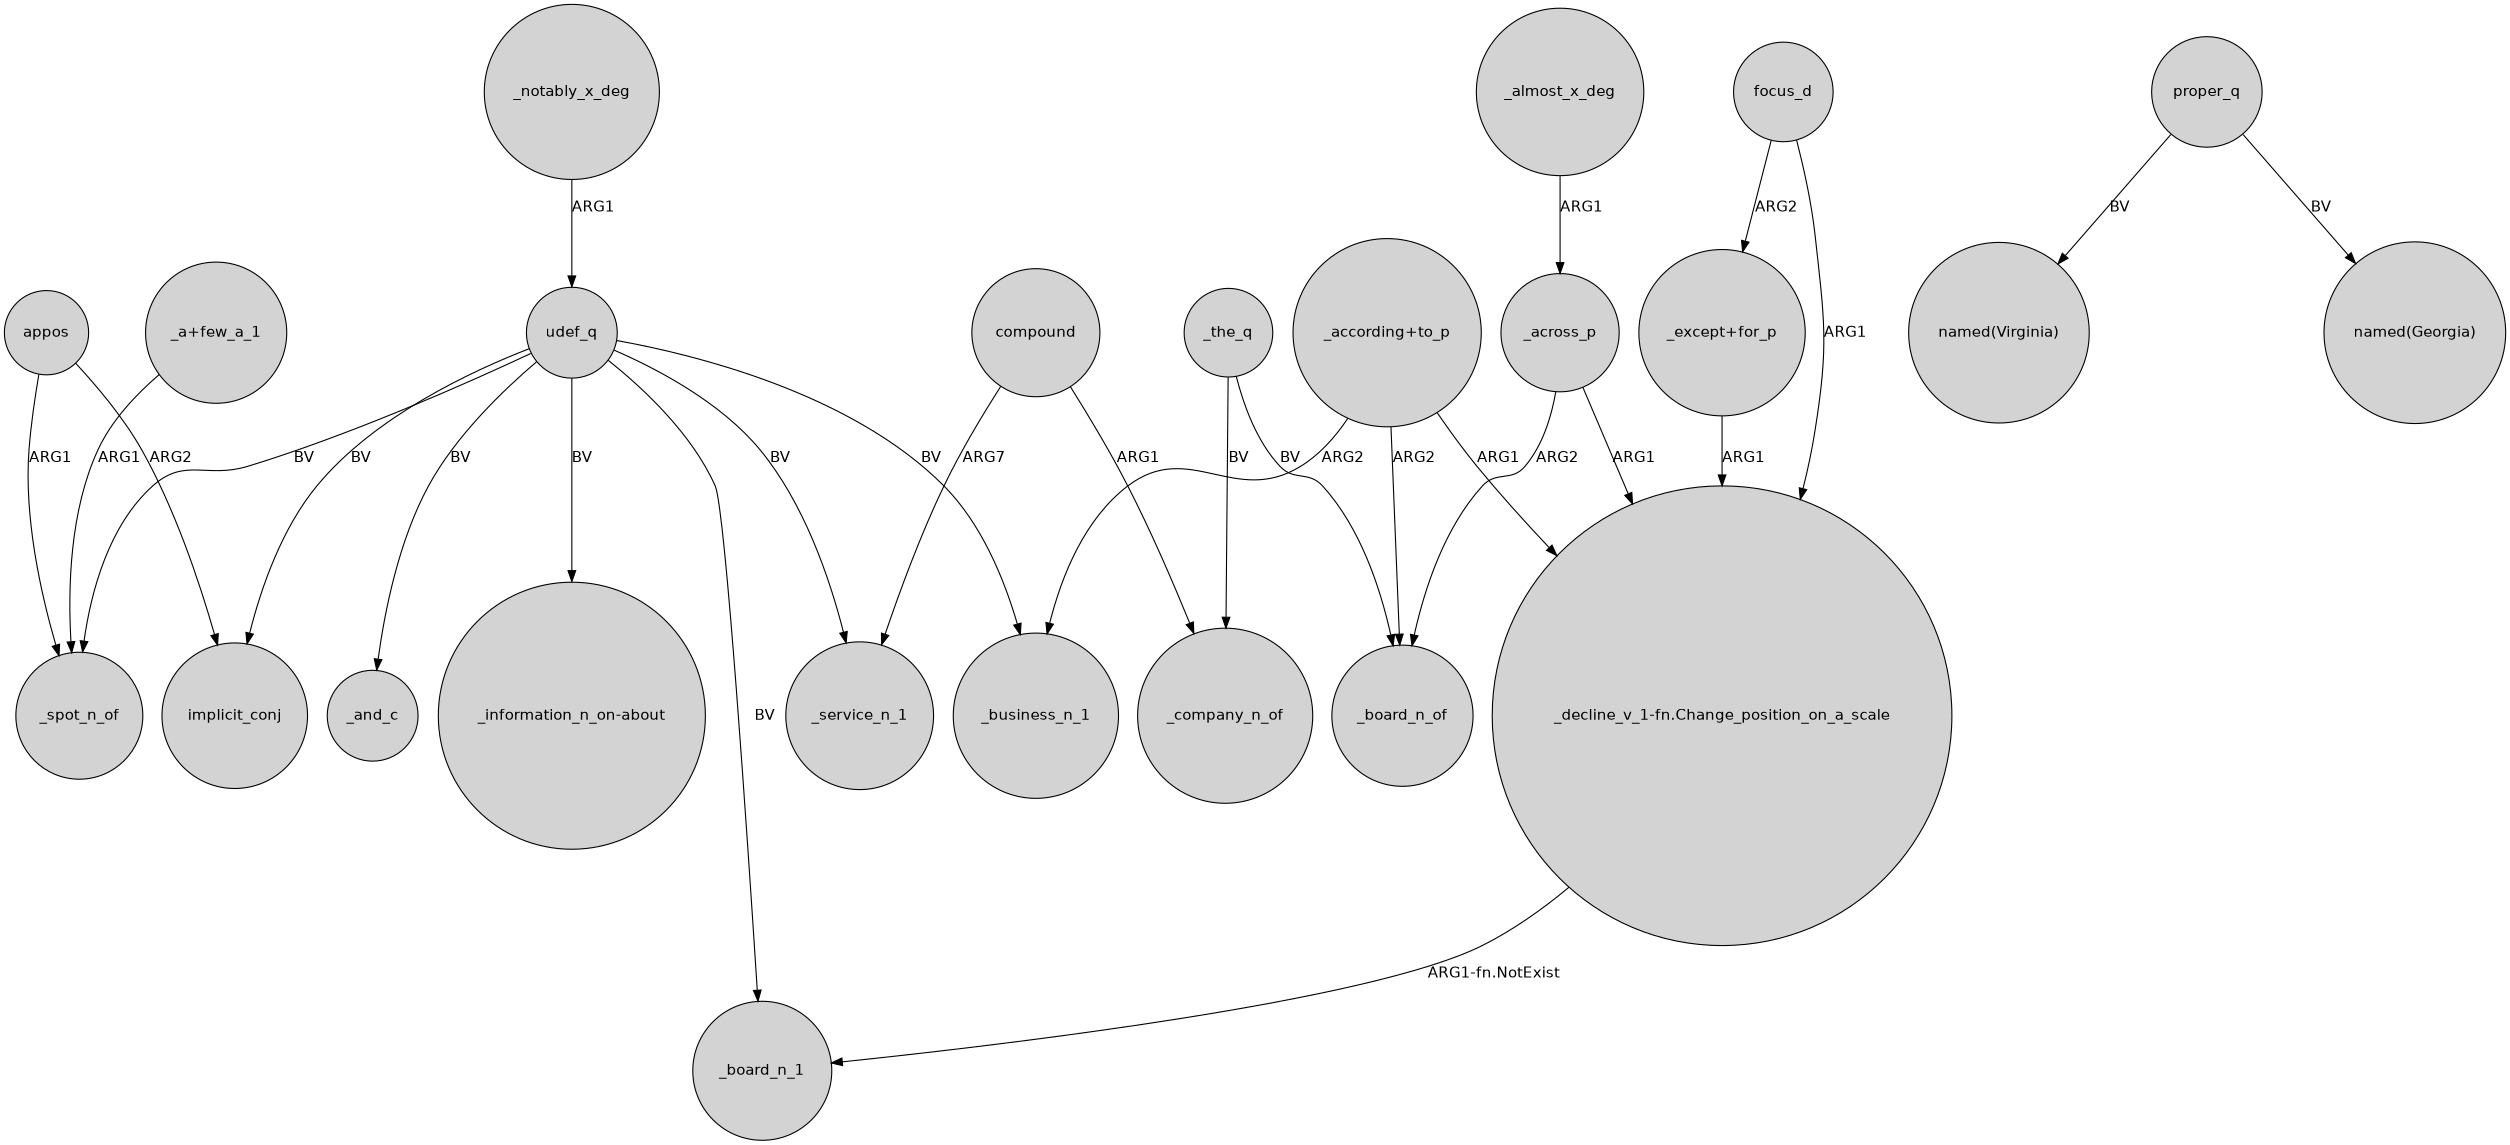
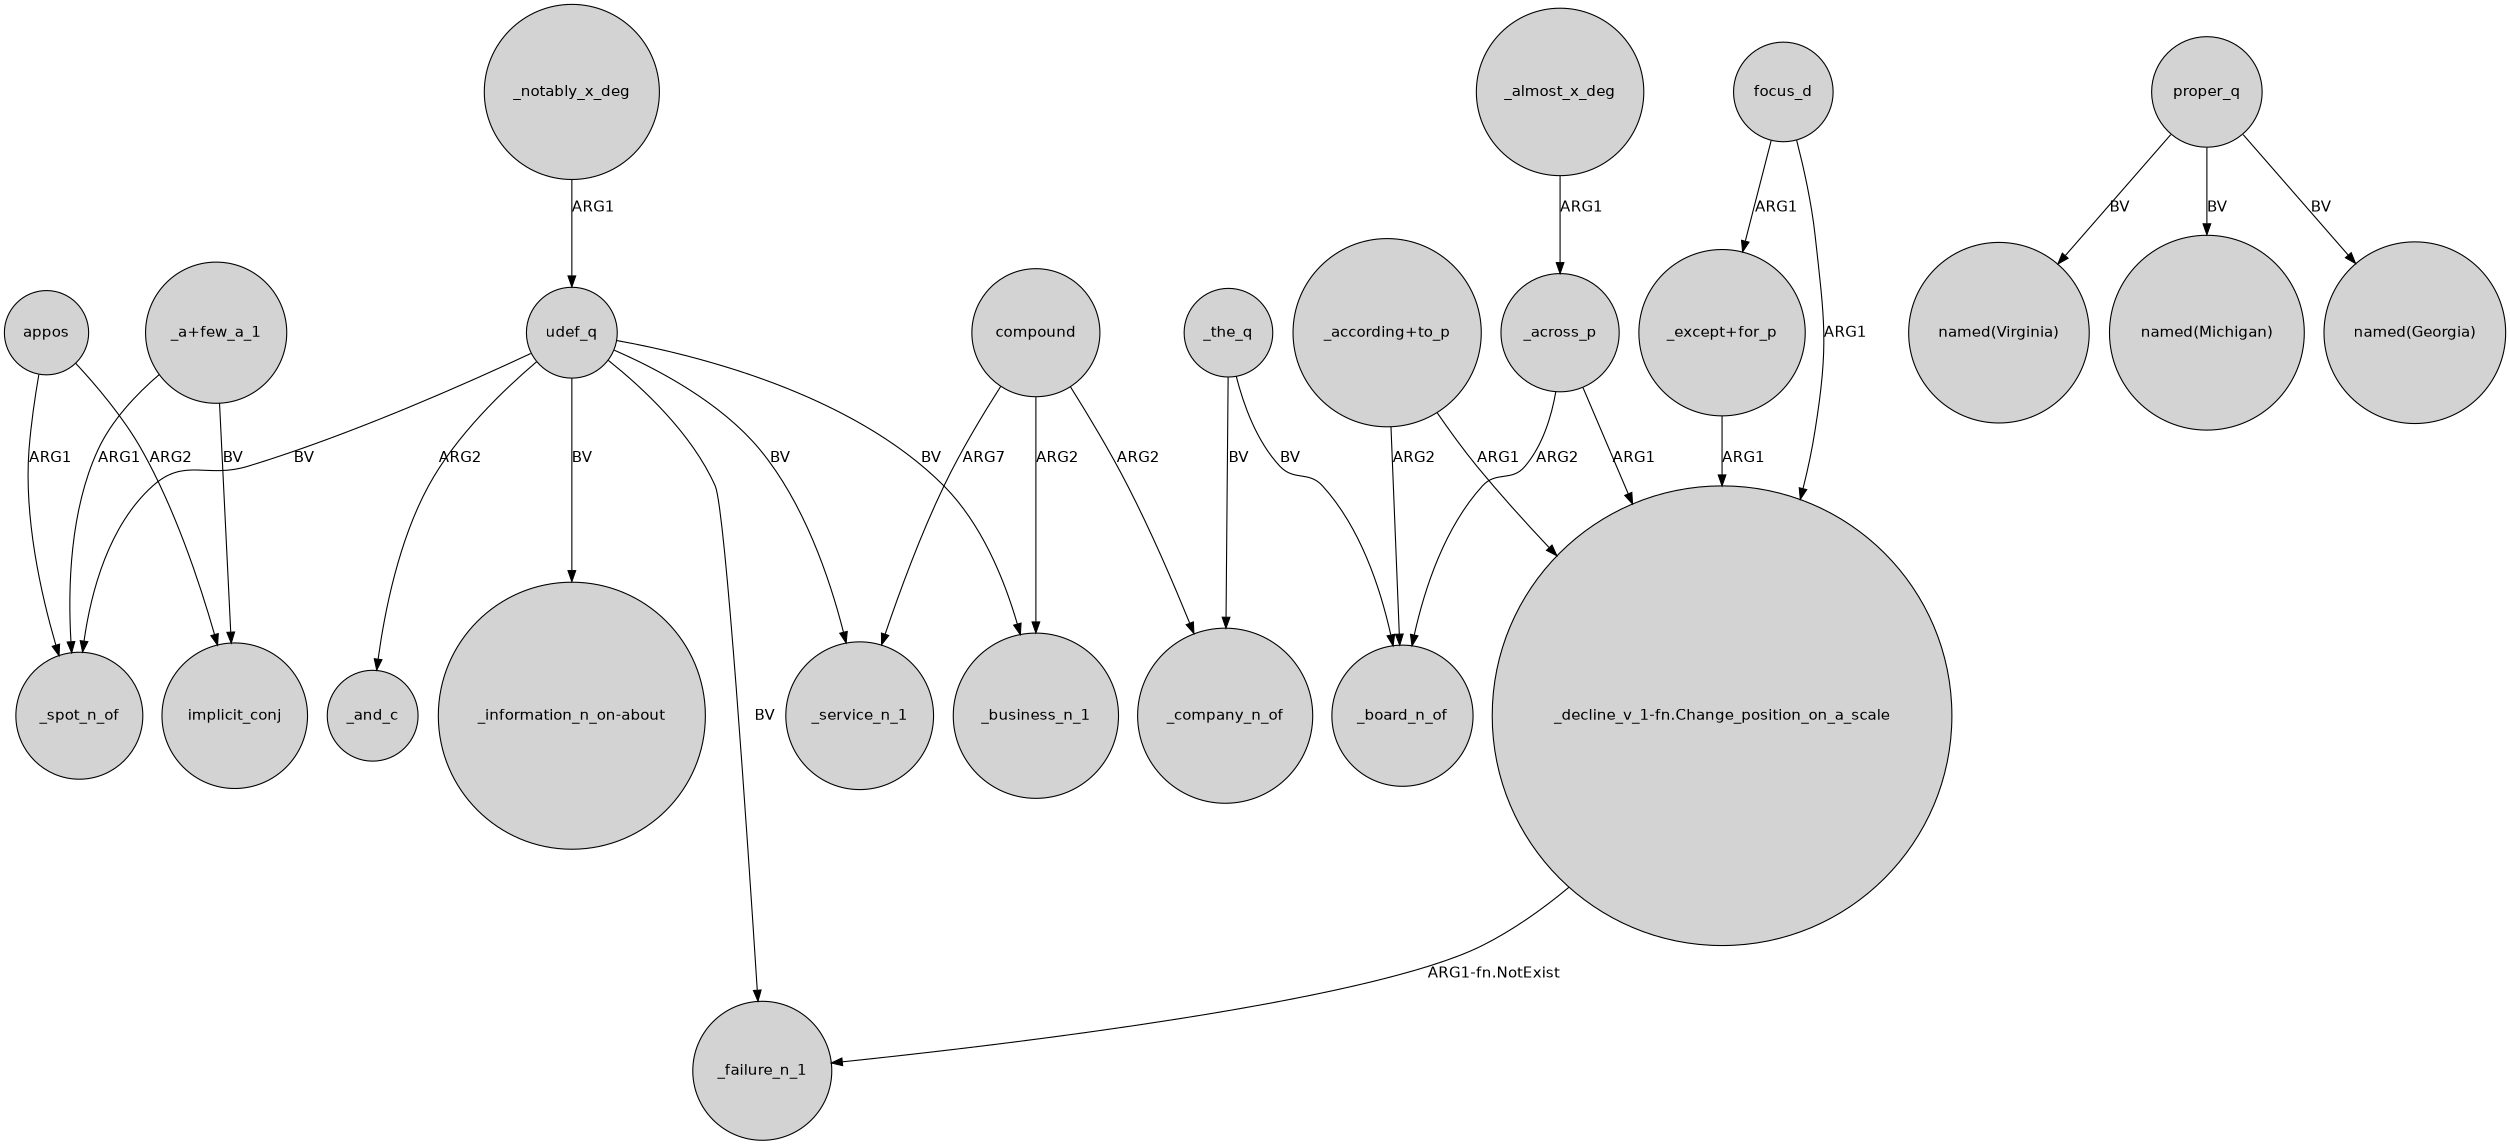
(1777, 207) -> (1777, 207)
none -> (2207, 333)
(349, 453) -> (225, 518)
(461, 458) -> (461, 458)
(1139, 458) -> (1139, 458)
(1168, 470) -> (1036, 510)
(762, 1071) -> (762, 1071)
